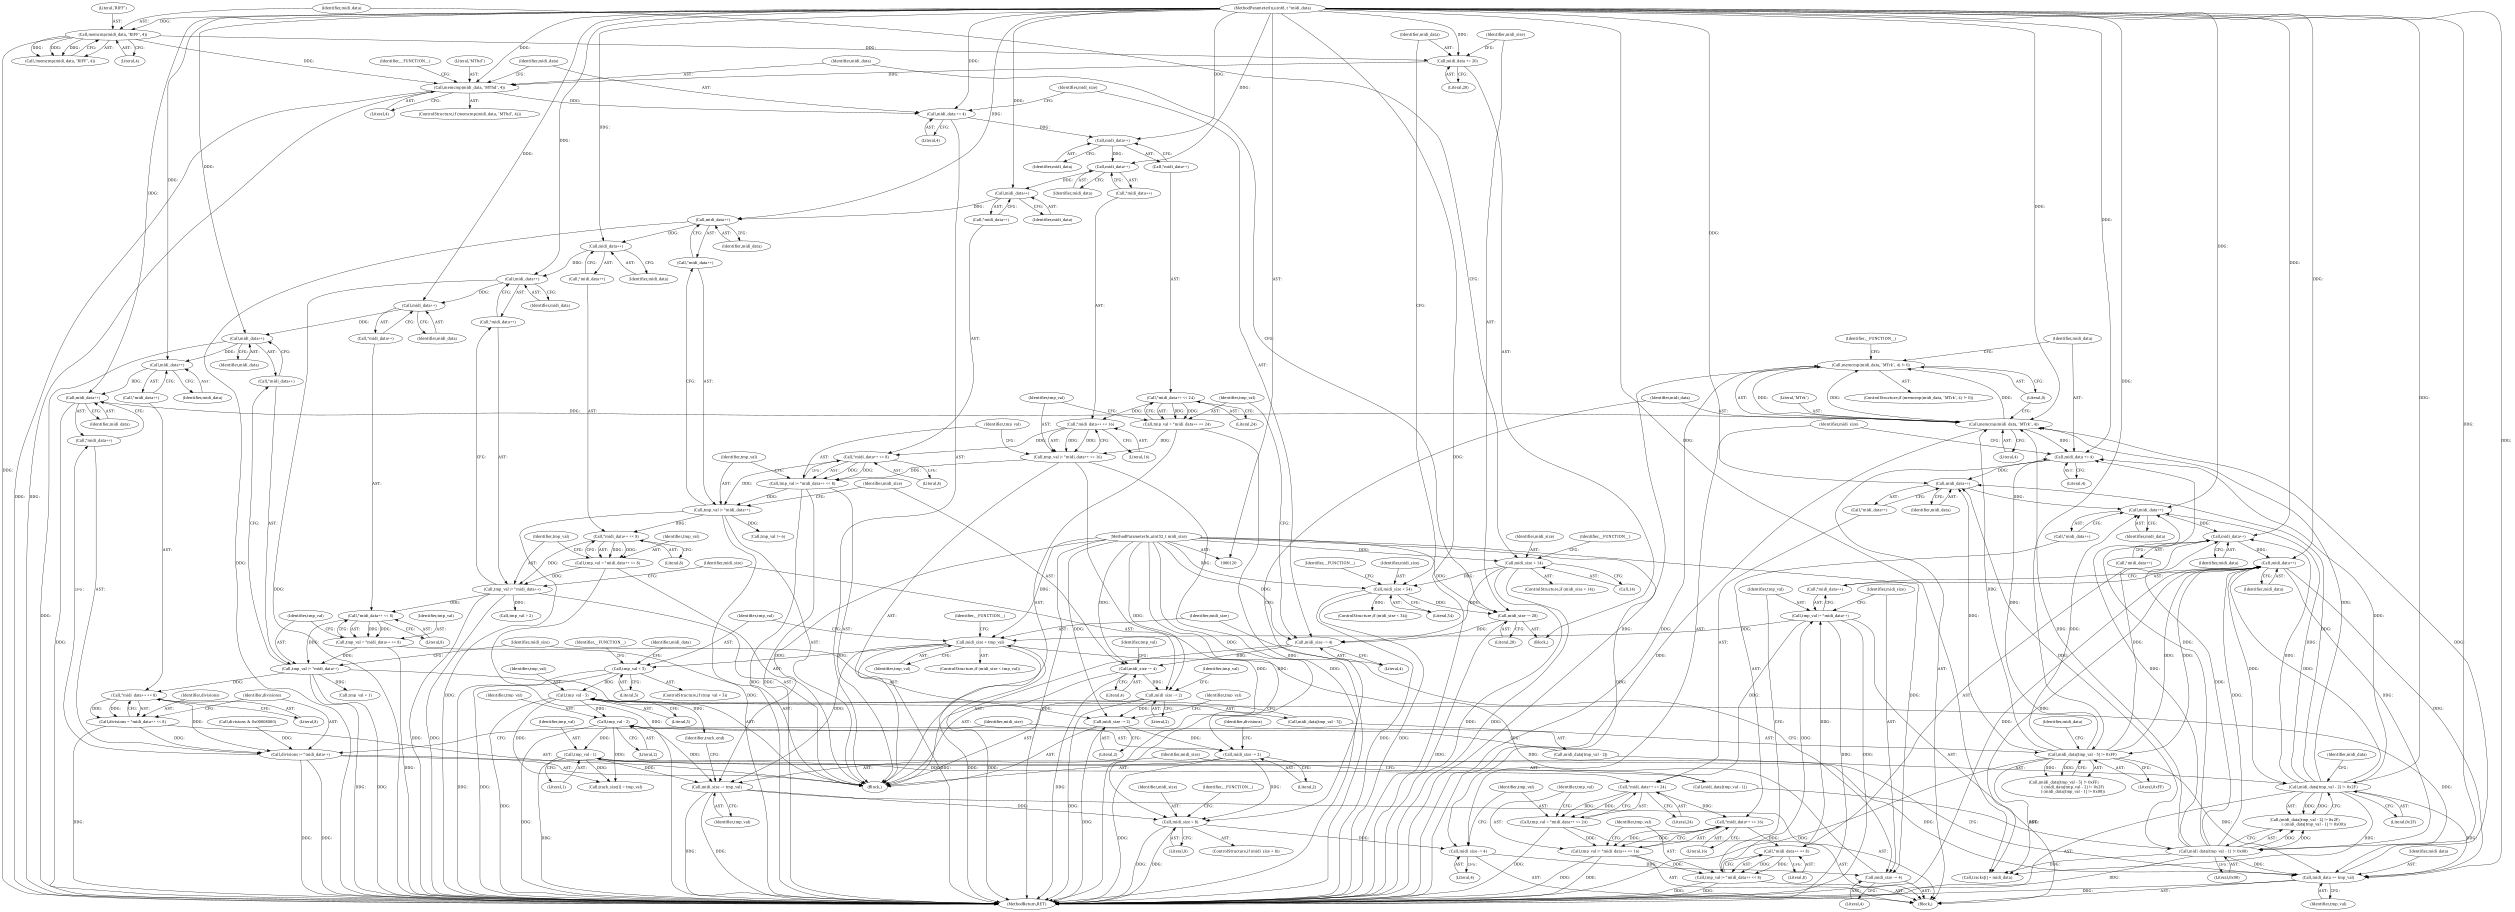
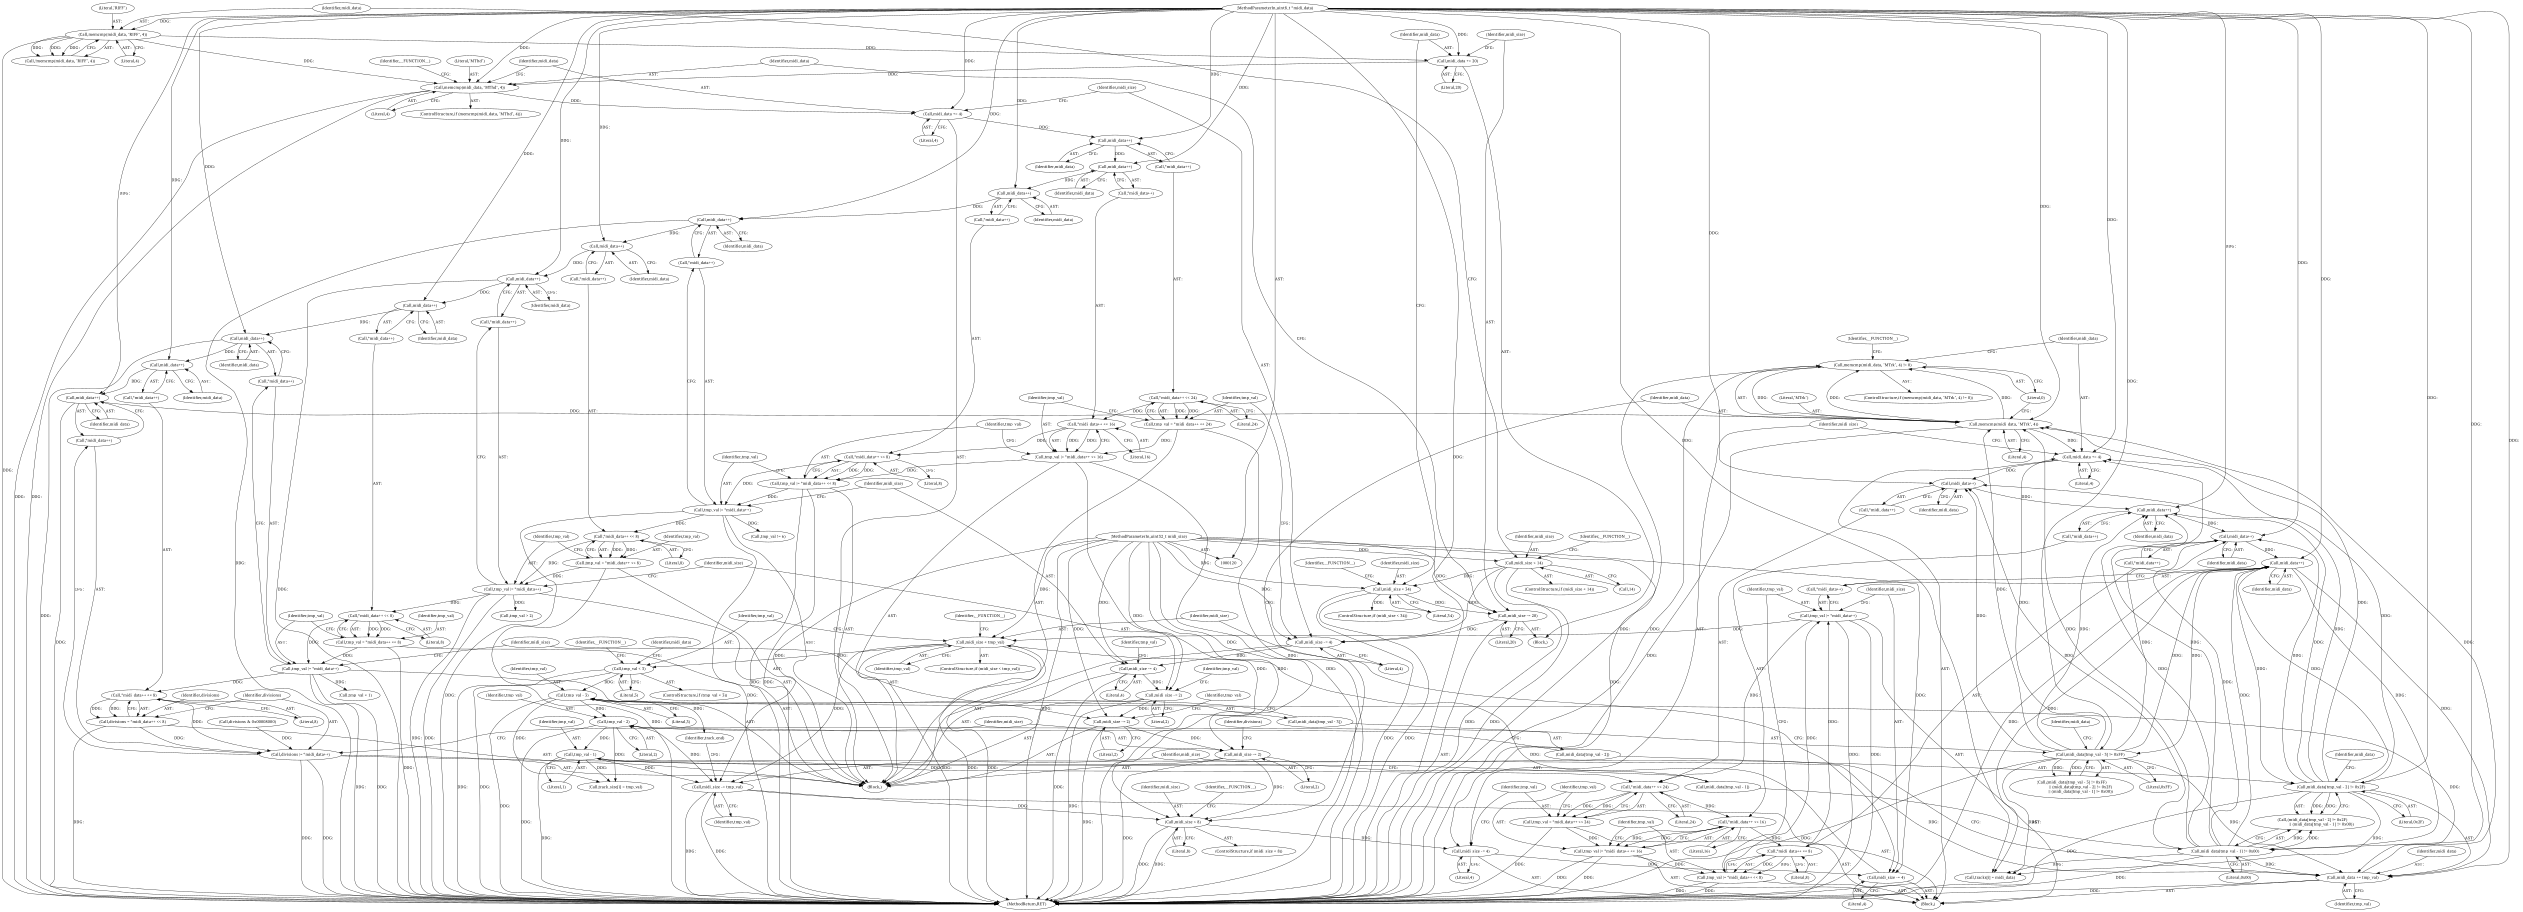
(1441, 755) -> (1446, 755)
(2472, 838) -> (2470, 838)
(2069, 851) -> (2073, 851)
